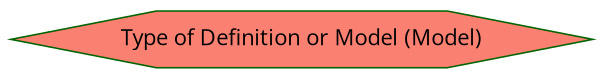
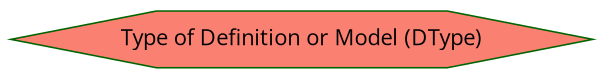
(302, 39) -> (302, 39)
